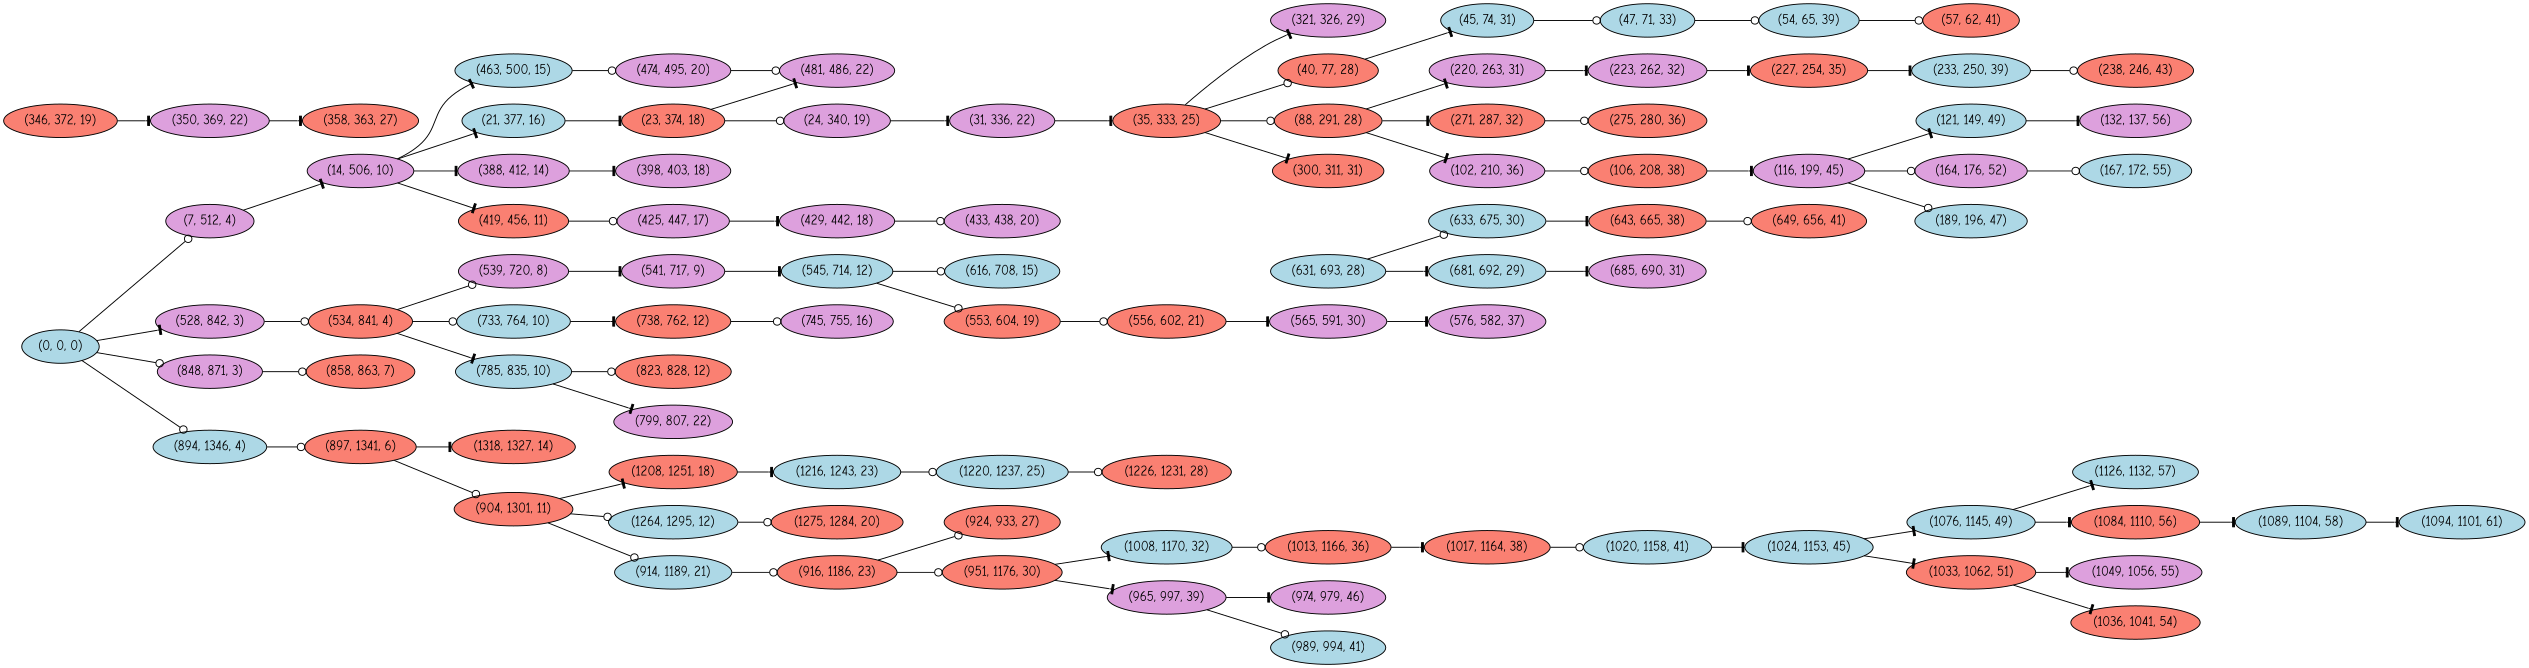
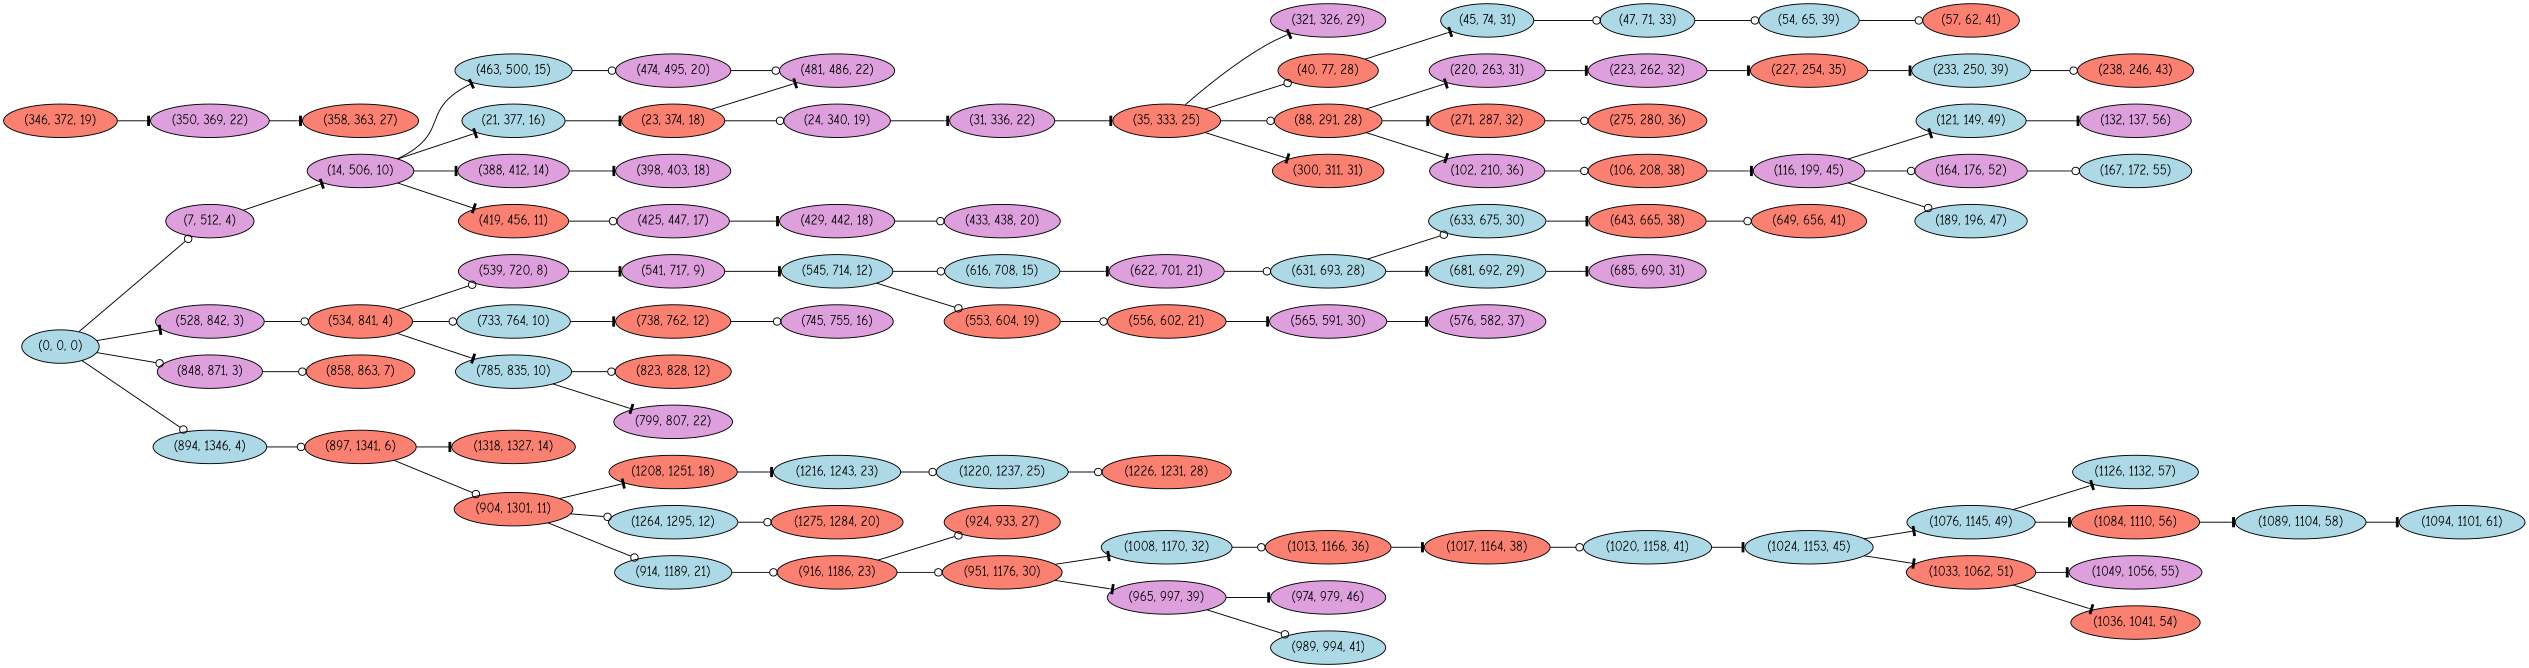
none -> (1167, 271)
